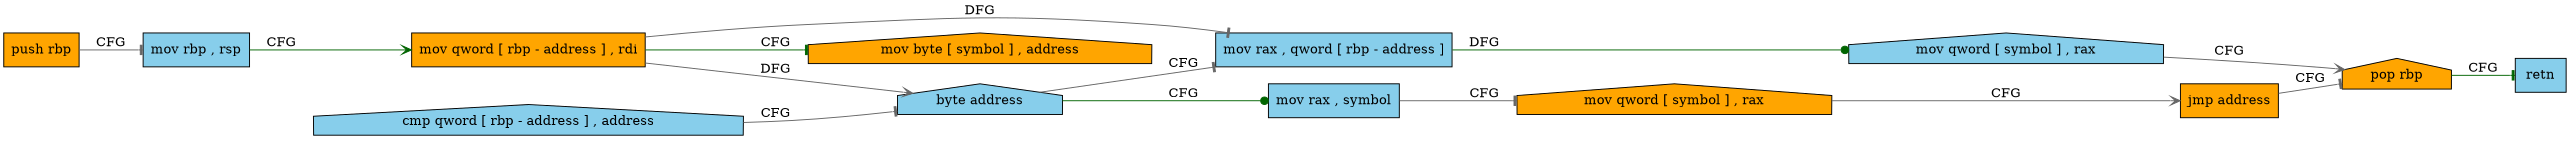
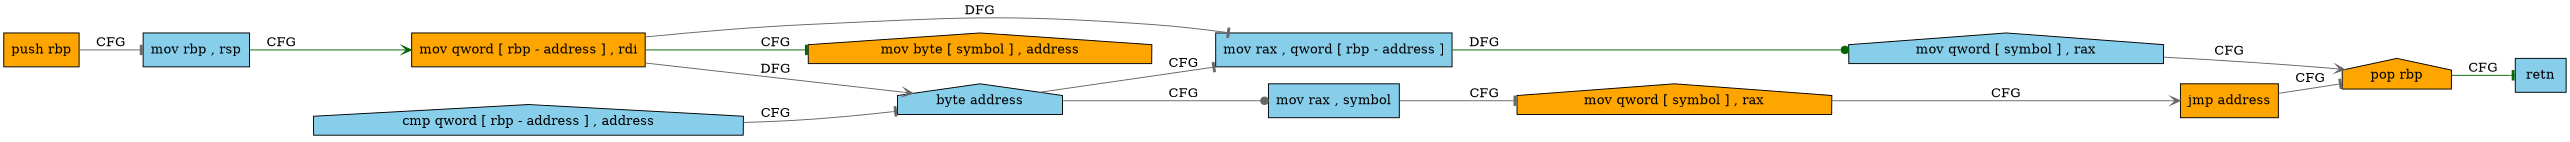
(1162, 101) -> (1162, 101)
